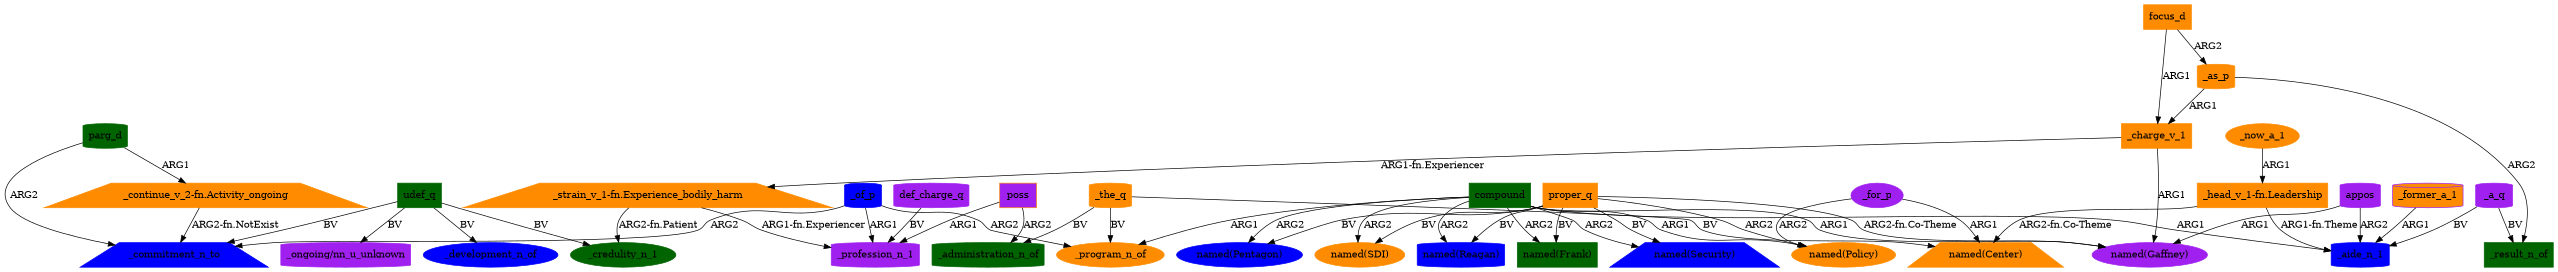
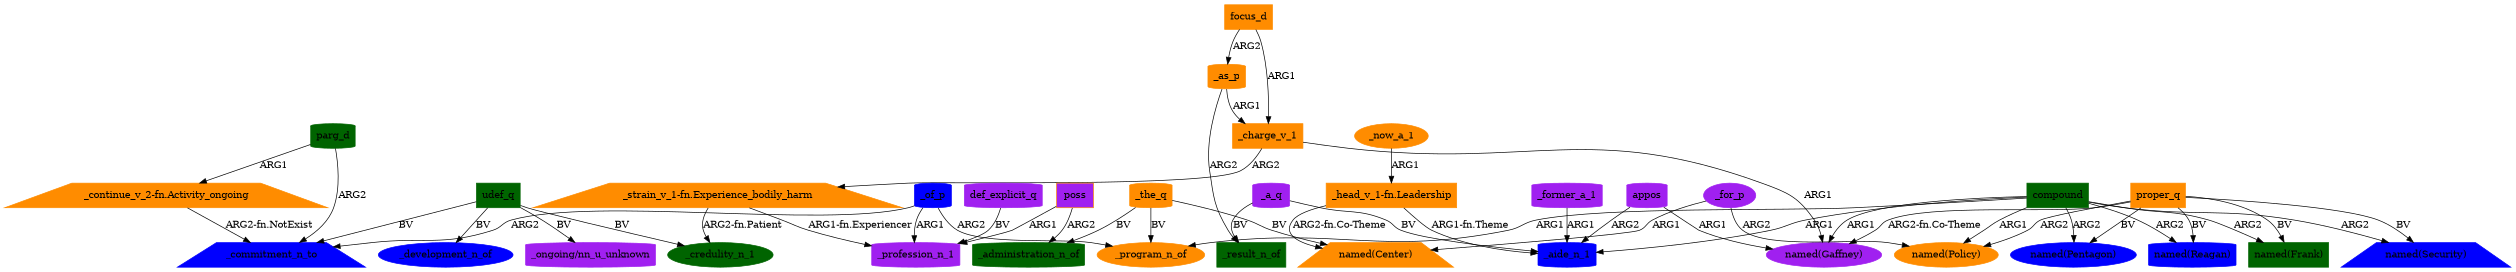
(1433, 166) -> (1266, 166)
(931, 195) -> (1003, 195)
(2428, 195) -> (1567, 195)
(1360, 255) -> none
